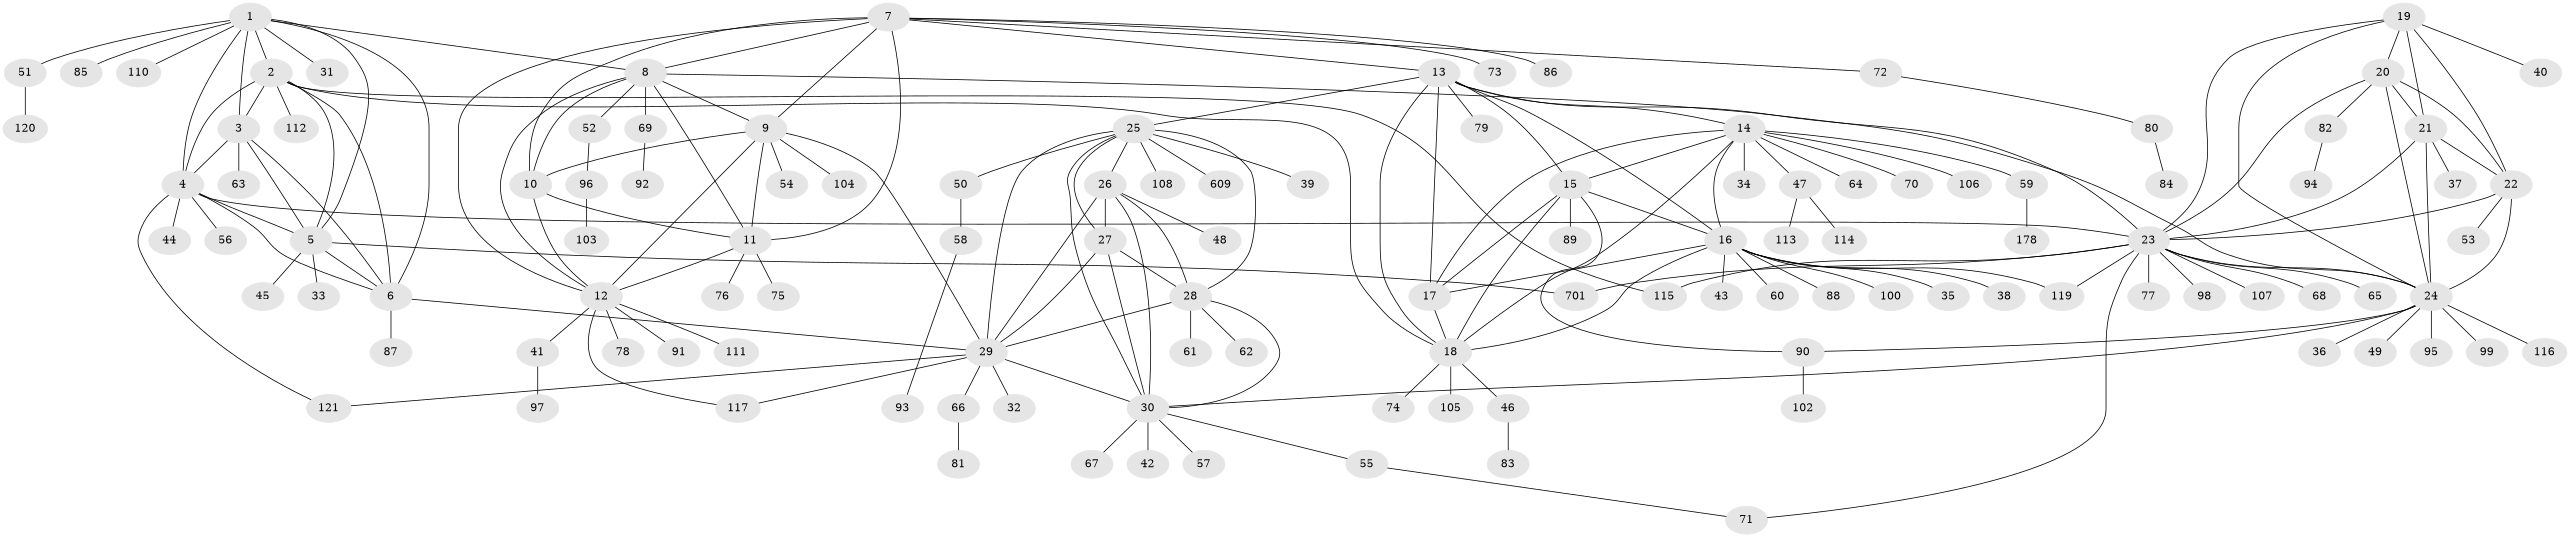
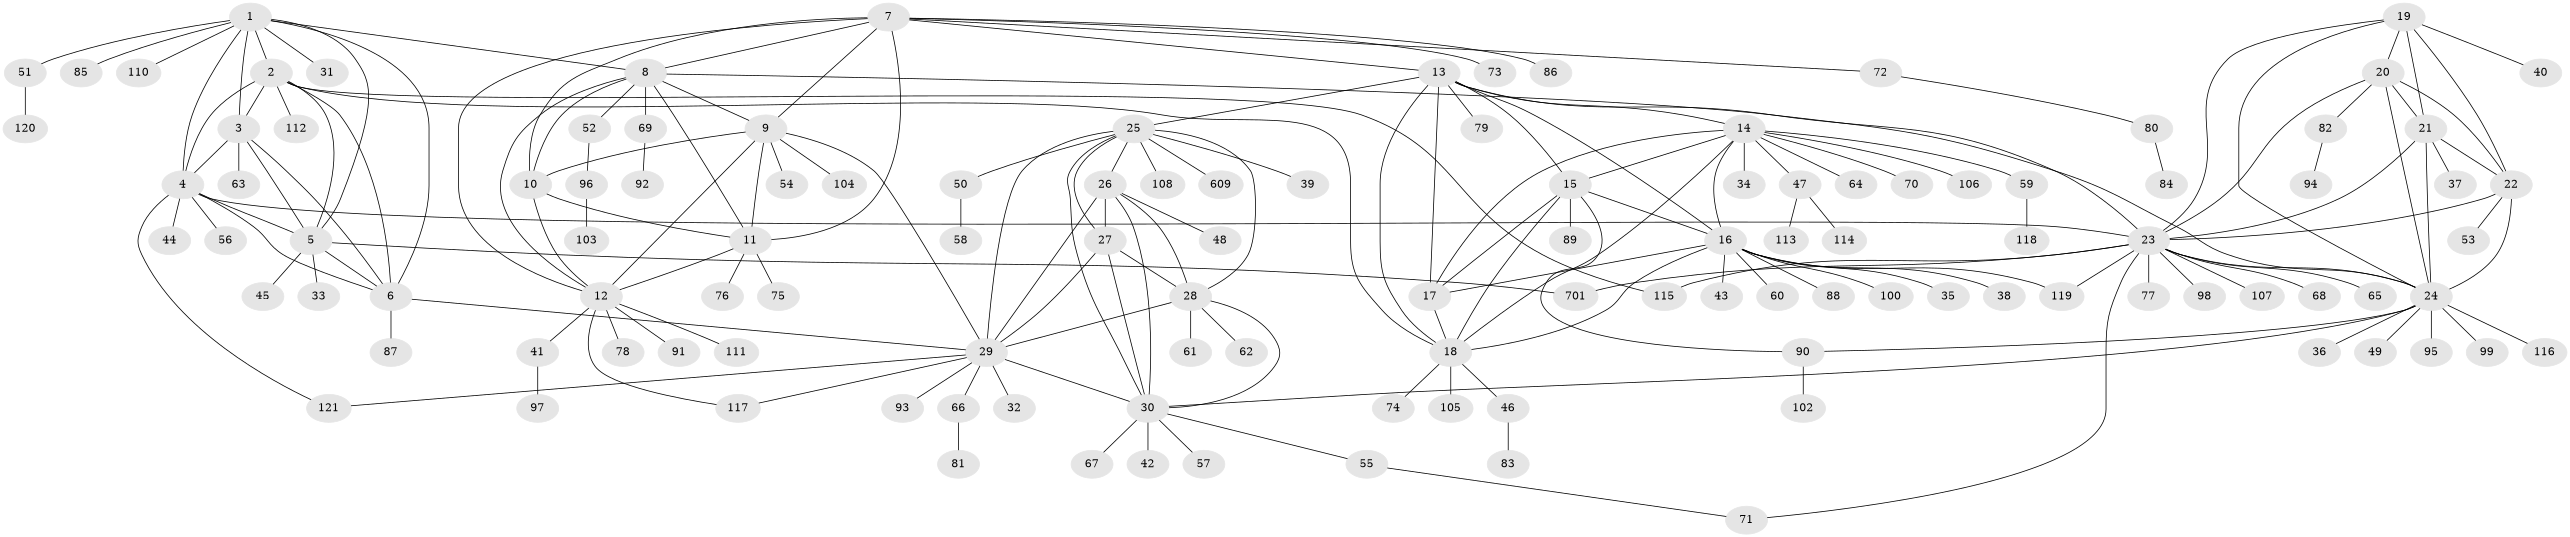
(2027, 241) -> (2027, 241)
(932, 325) -> (944, 380)
